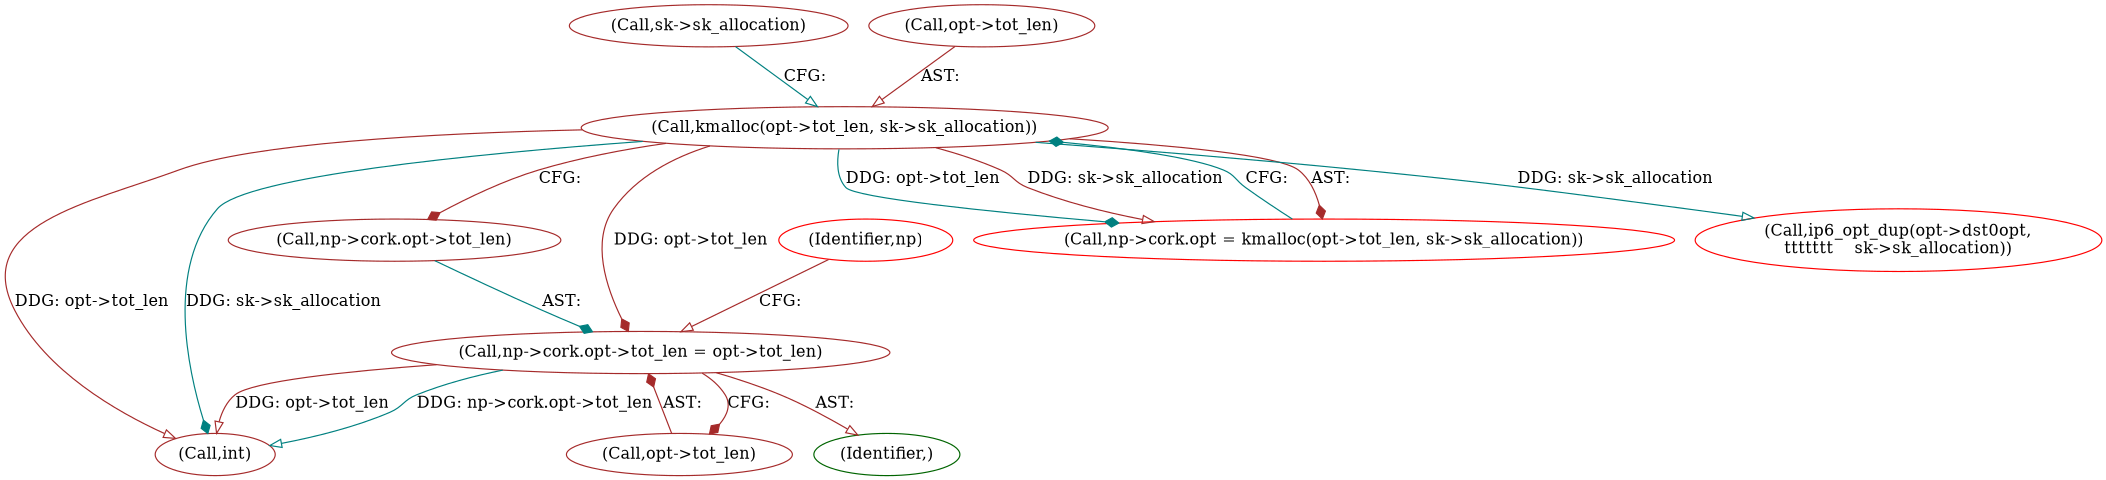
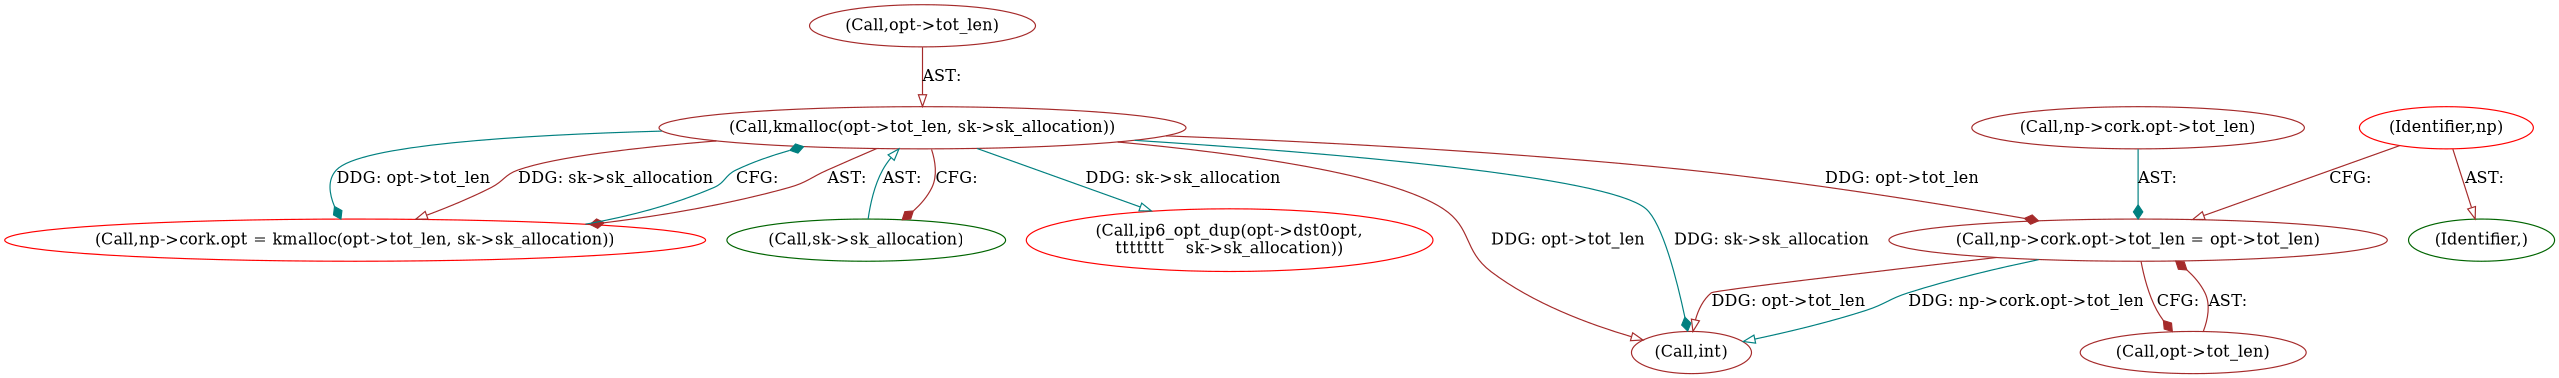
(709, 26) -> (866, 240)
(808, 77) -> (905, 179)
(550, 167) -> (934, 183)
(784, 396) -> (2462, 178)
